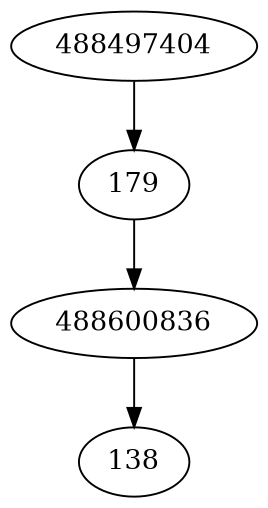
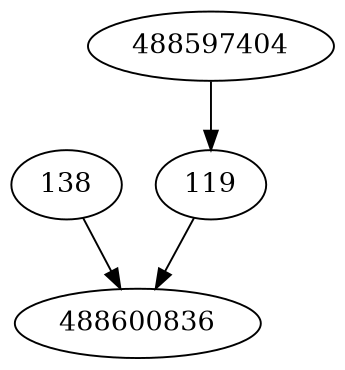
(134, 46) -> (211, 46)
(134, 185) -> (211, 185)
(134, 383) -> (97, 245)
